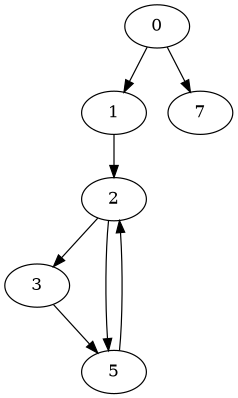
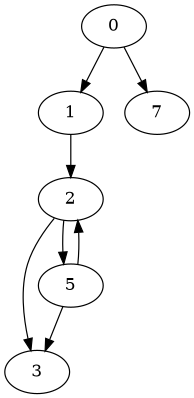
(72, 324) -> (56, 323)
